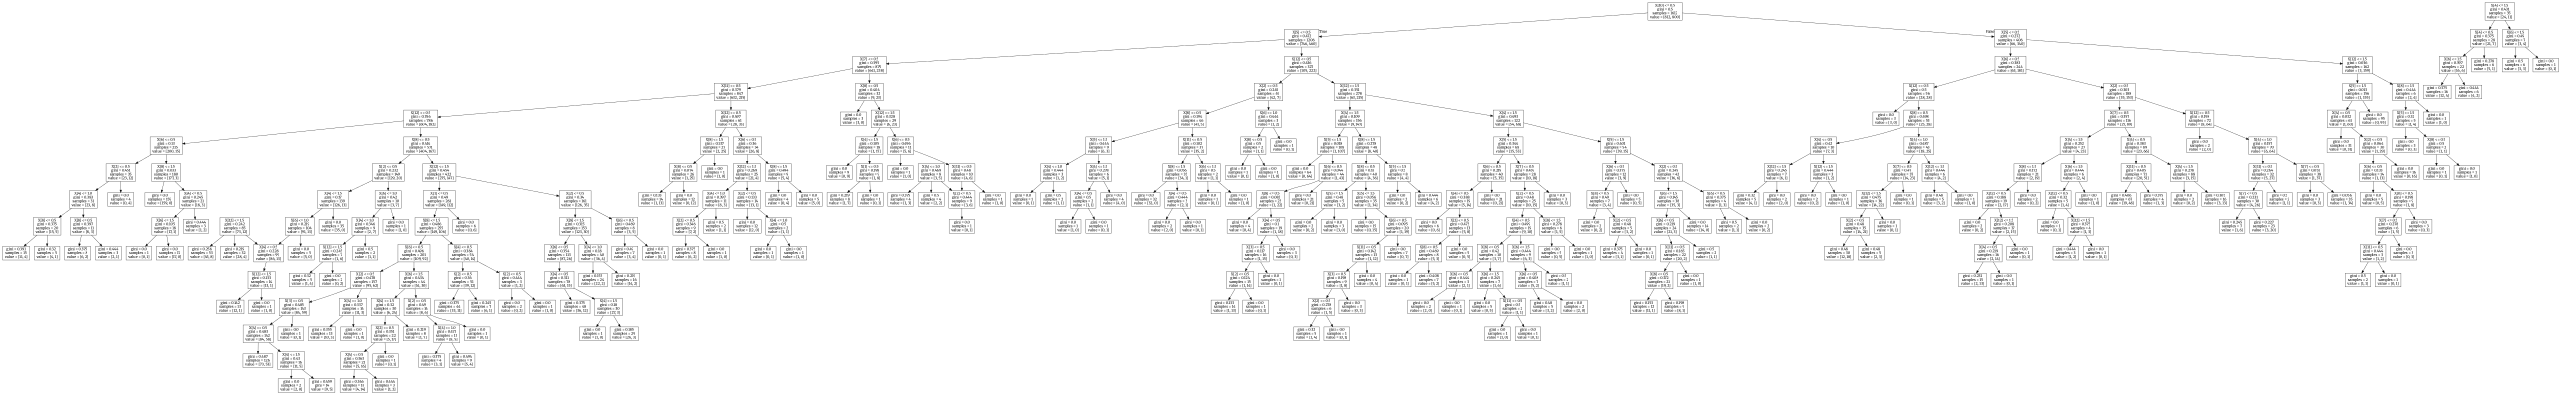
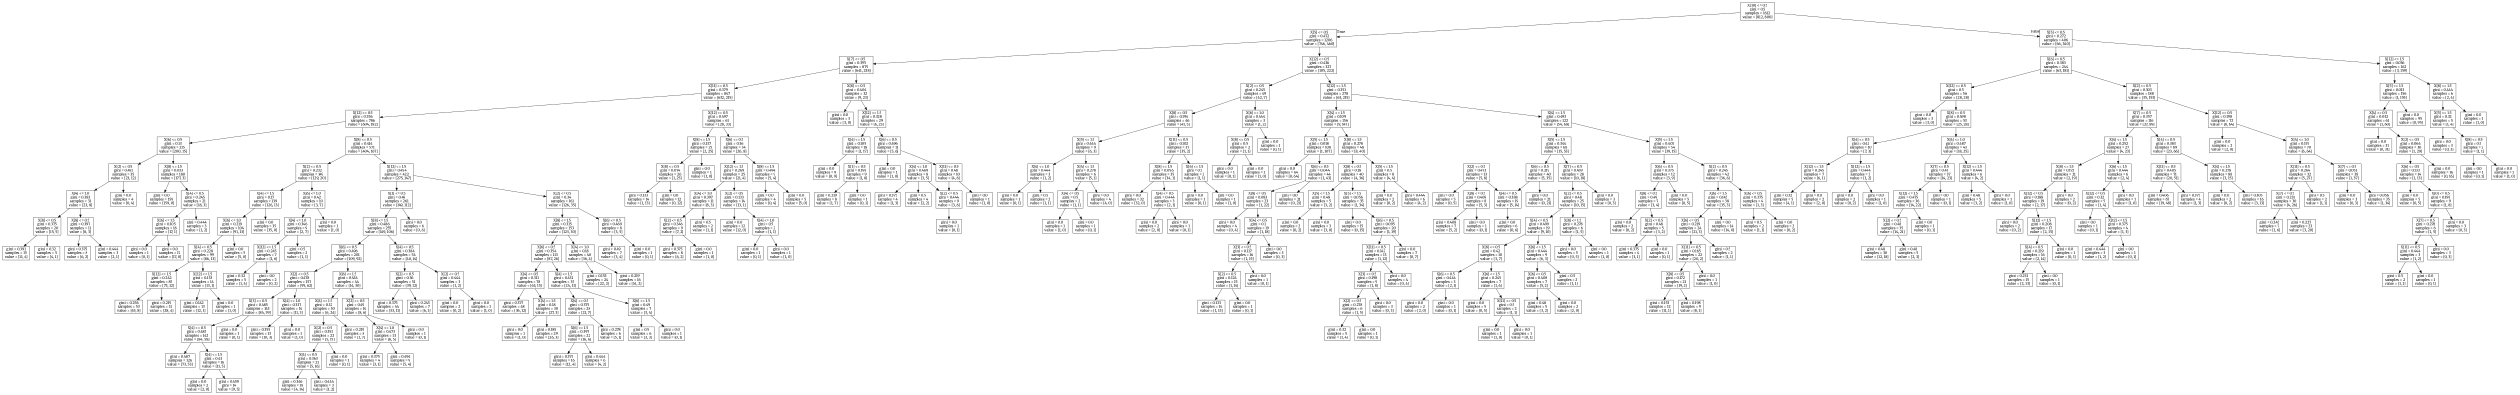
(1460, 212) -> (1491, 185)
(251, 239) -> (183, 266)
none -> (554, 265)
